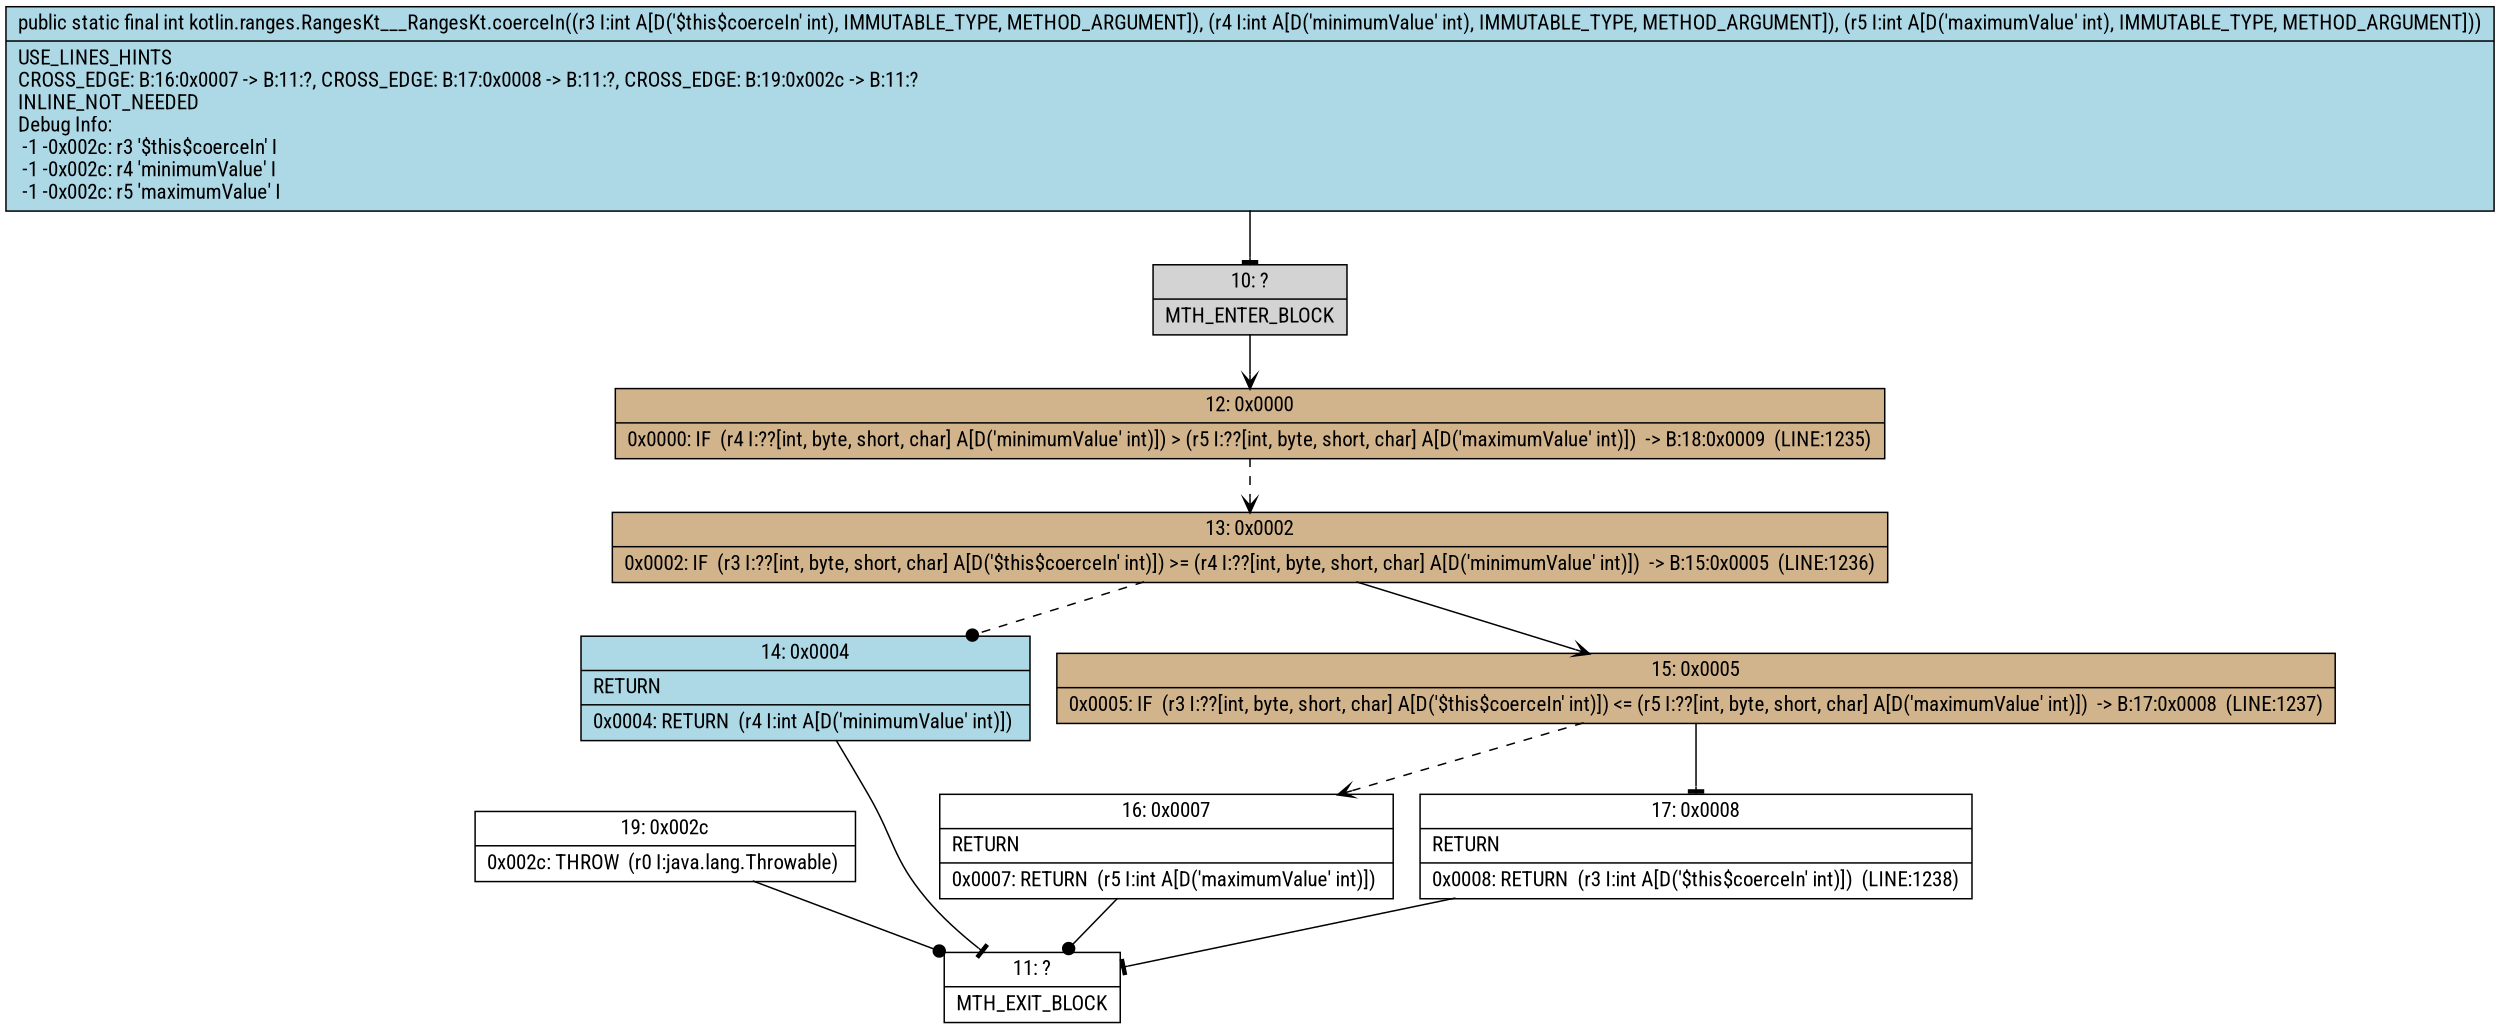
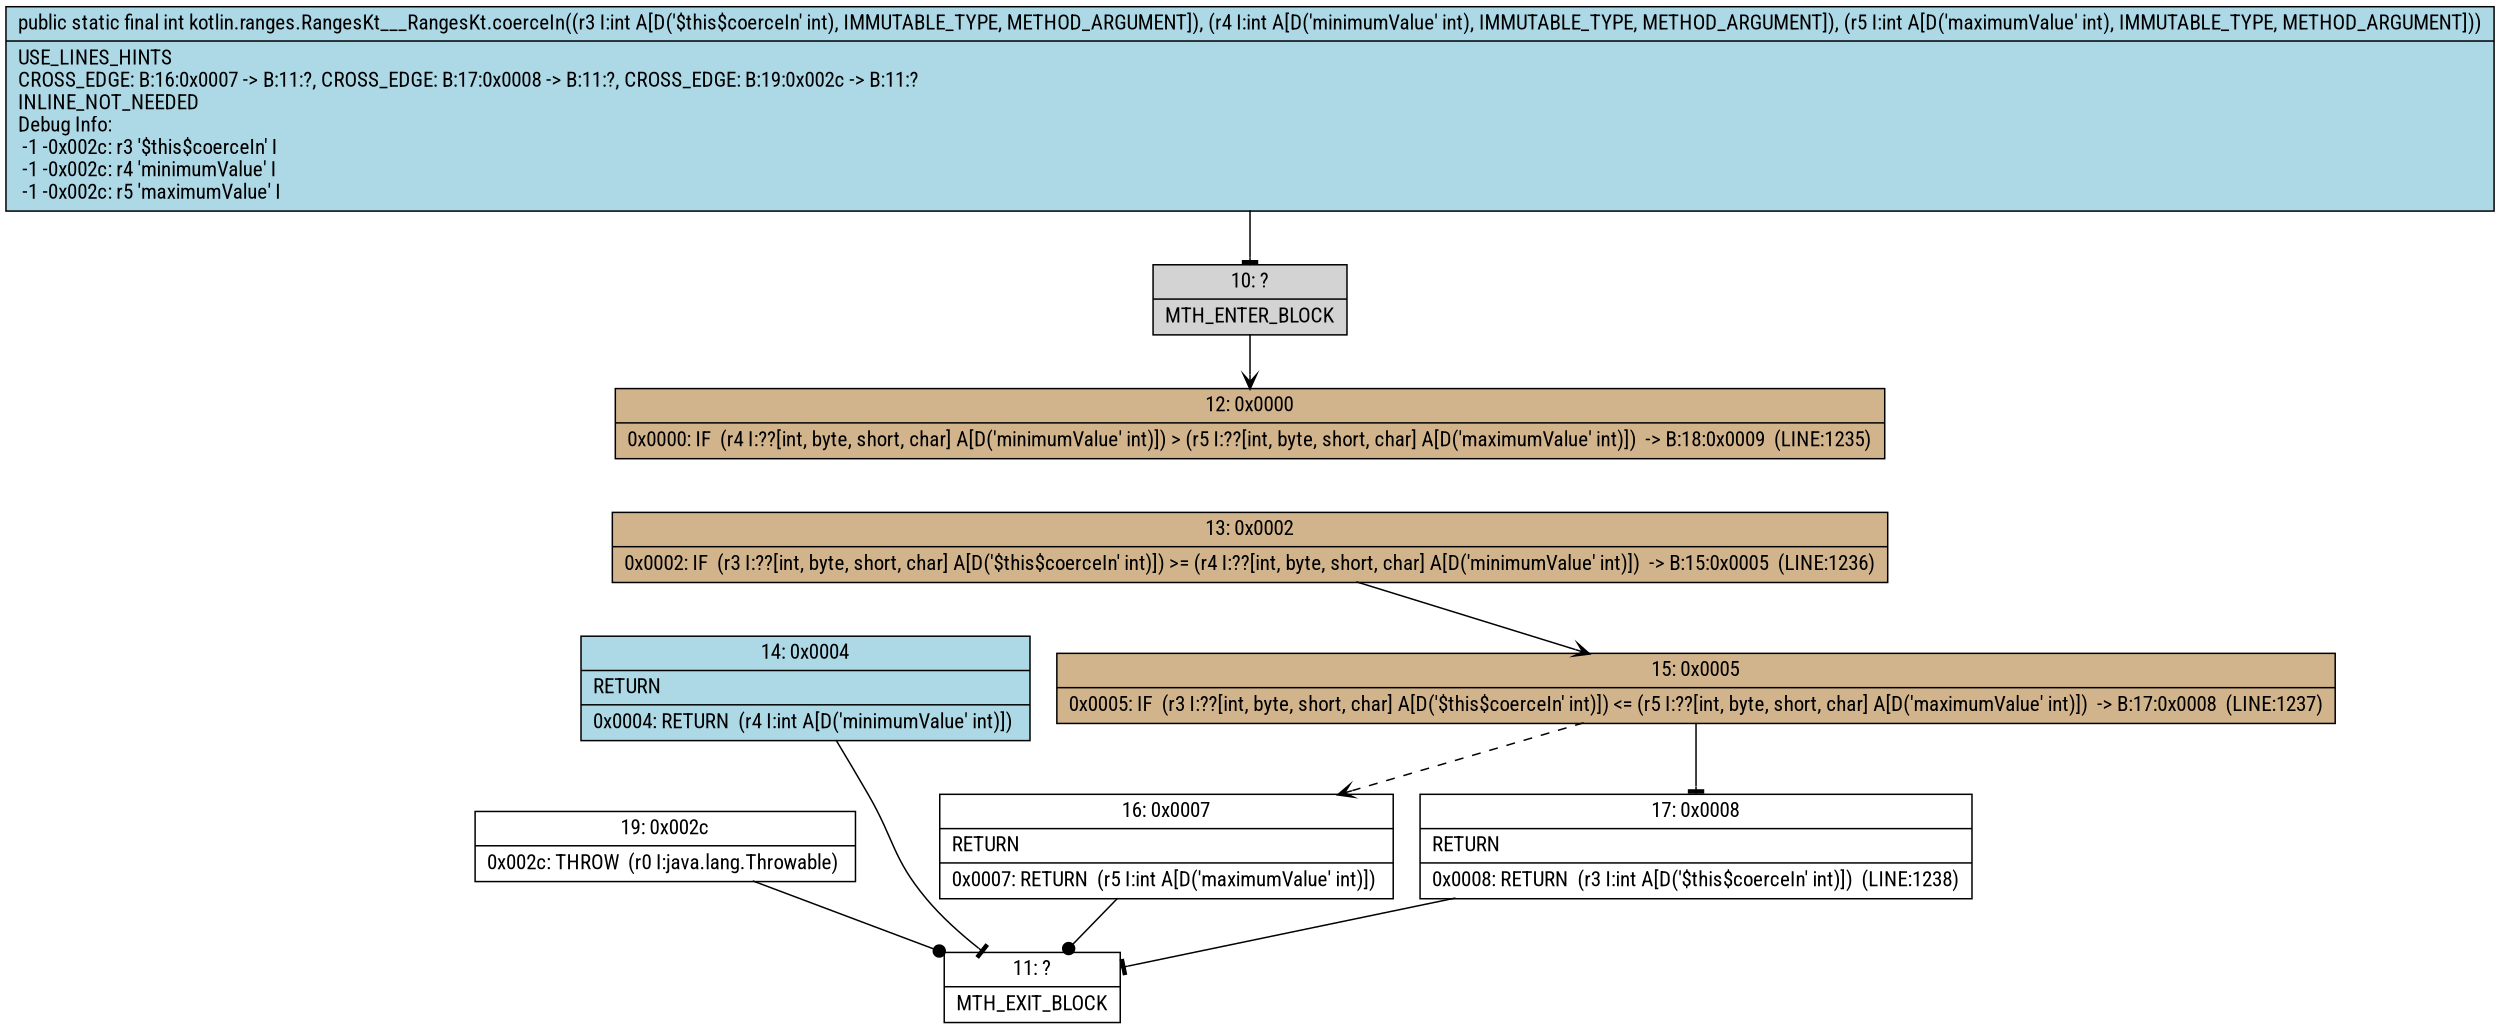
(1250, 478) -> none
(1061, 608) -> none
